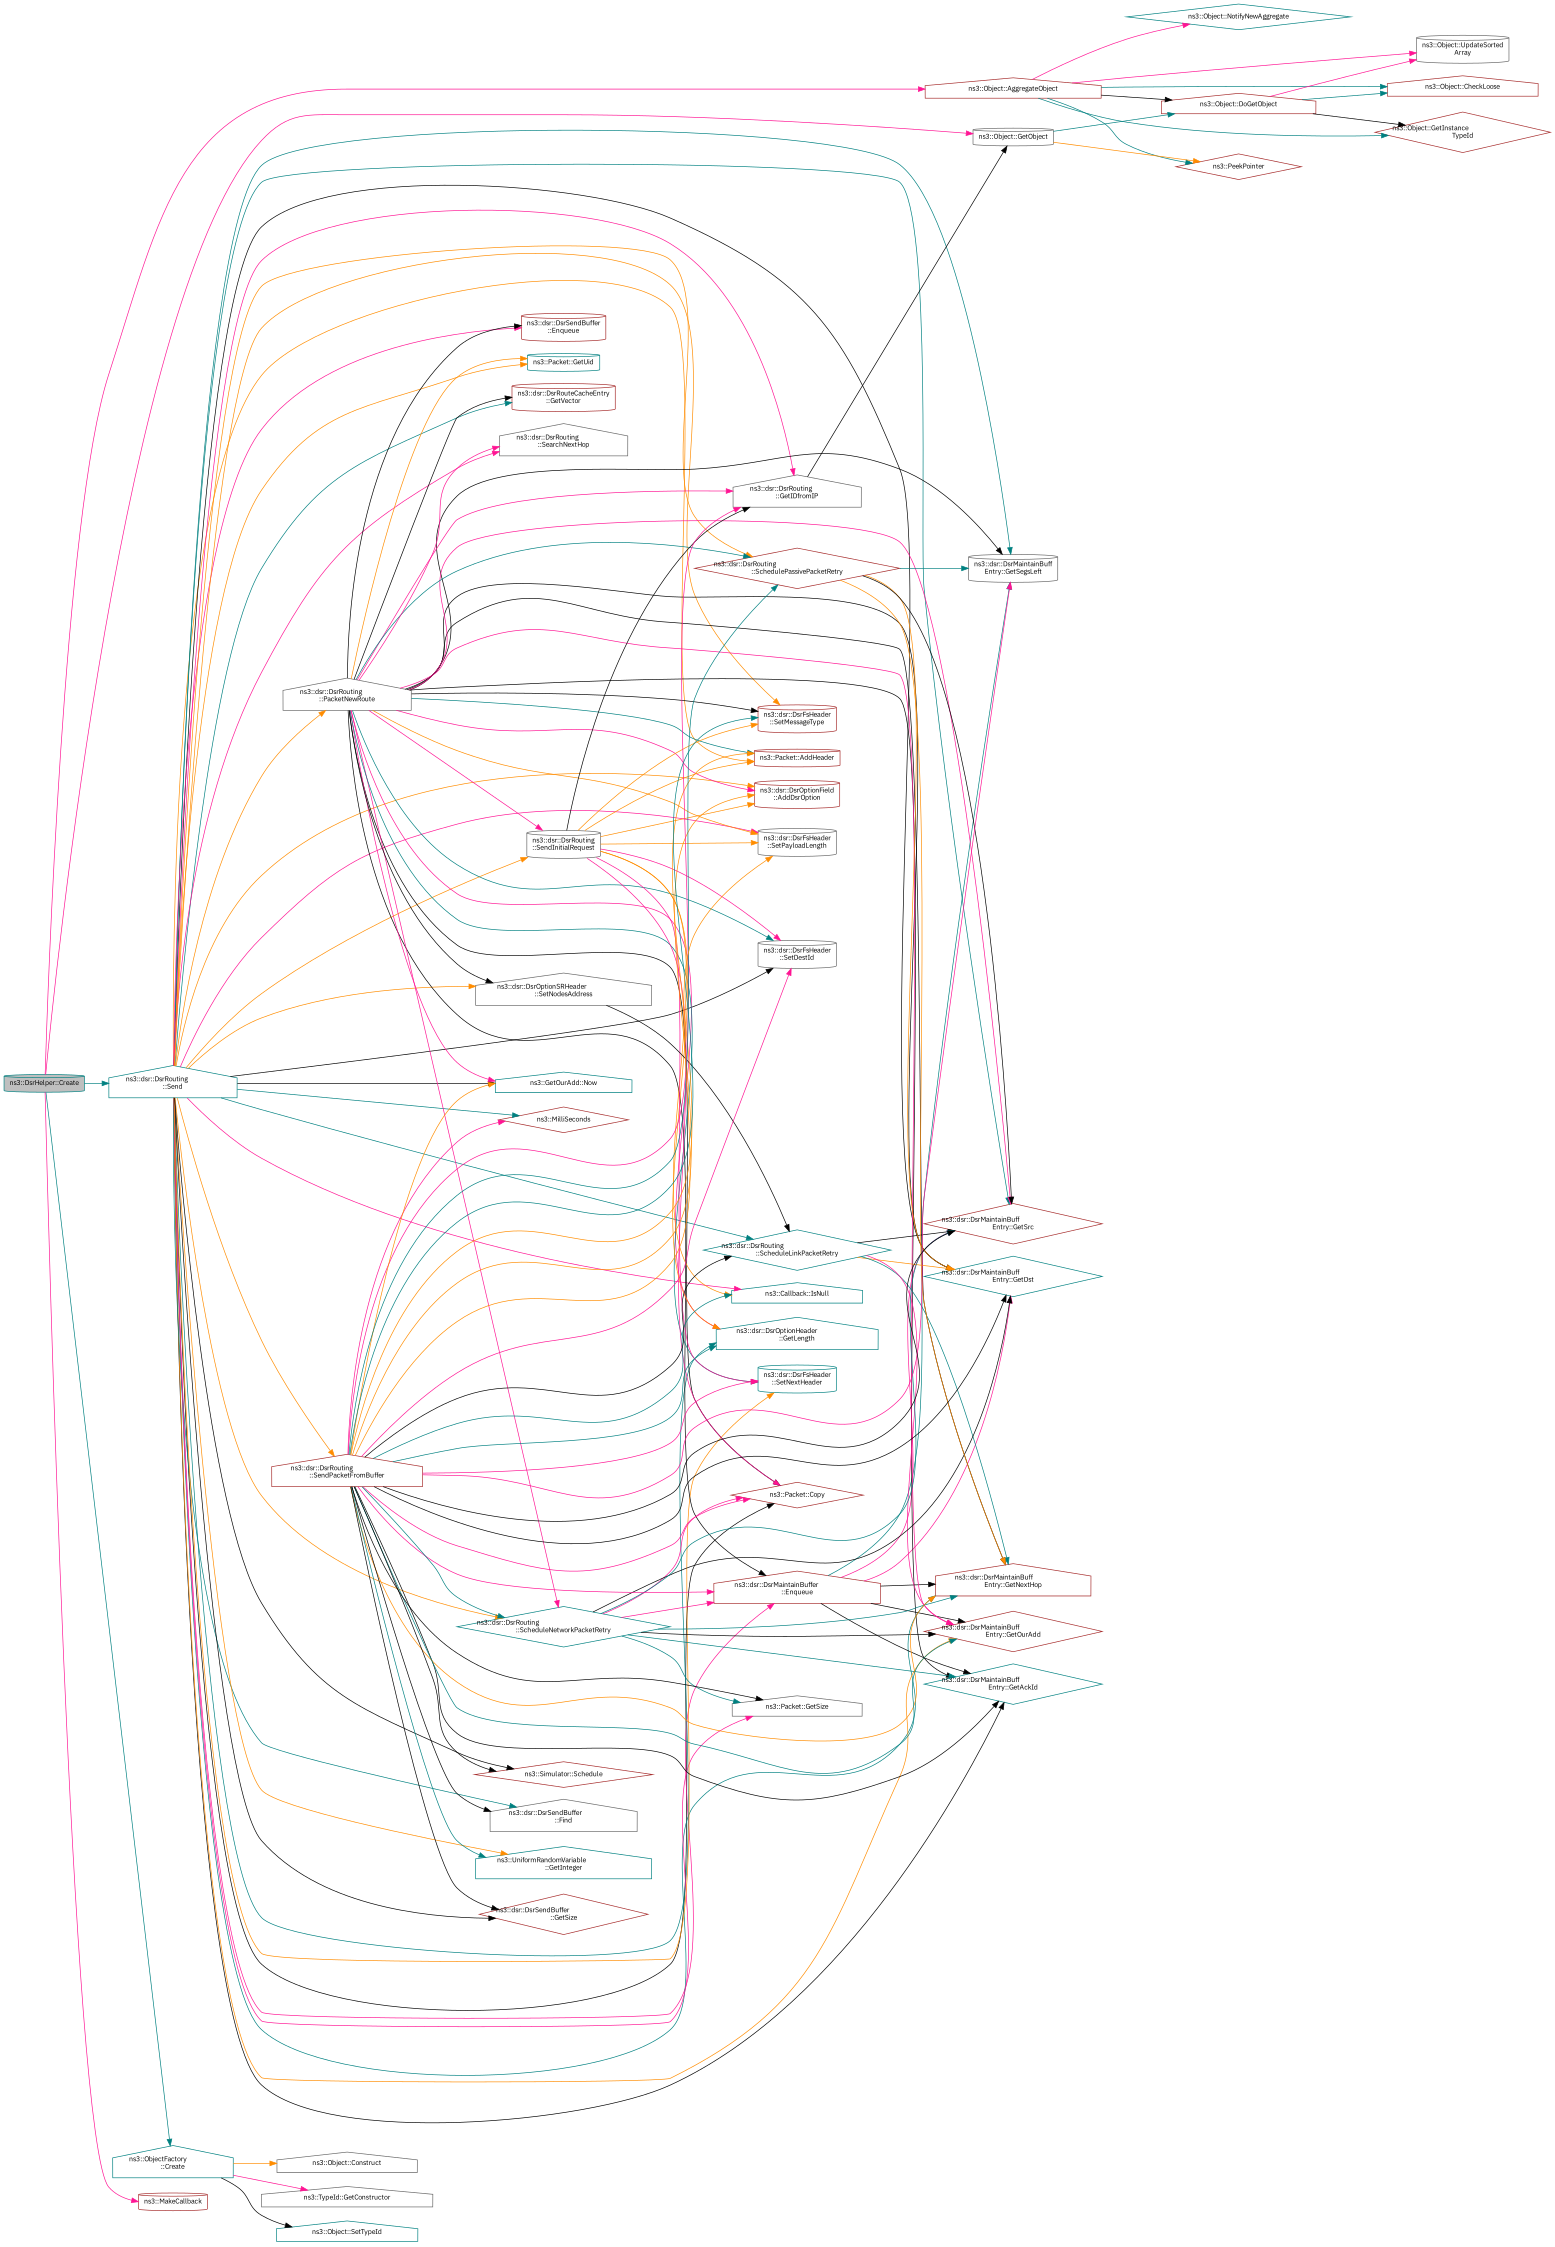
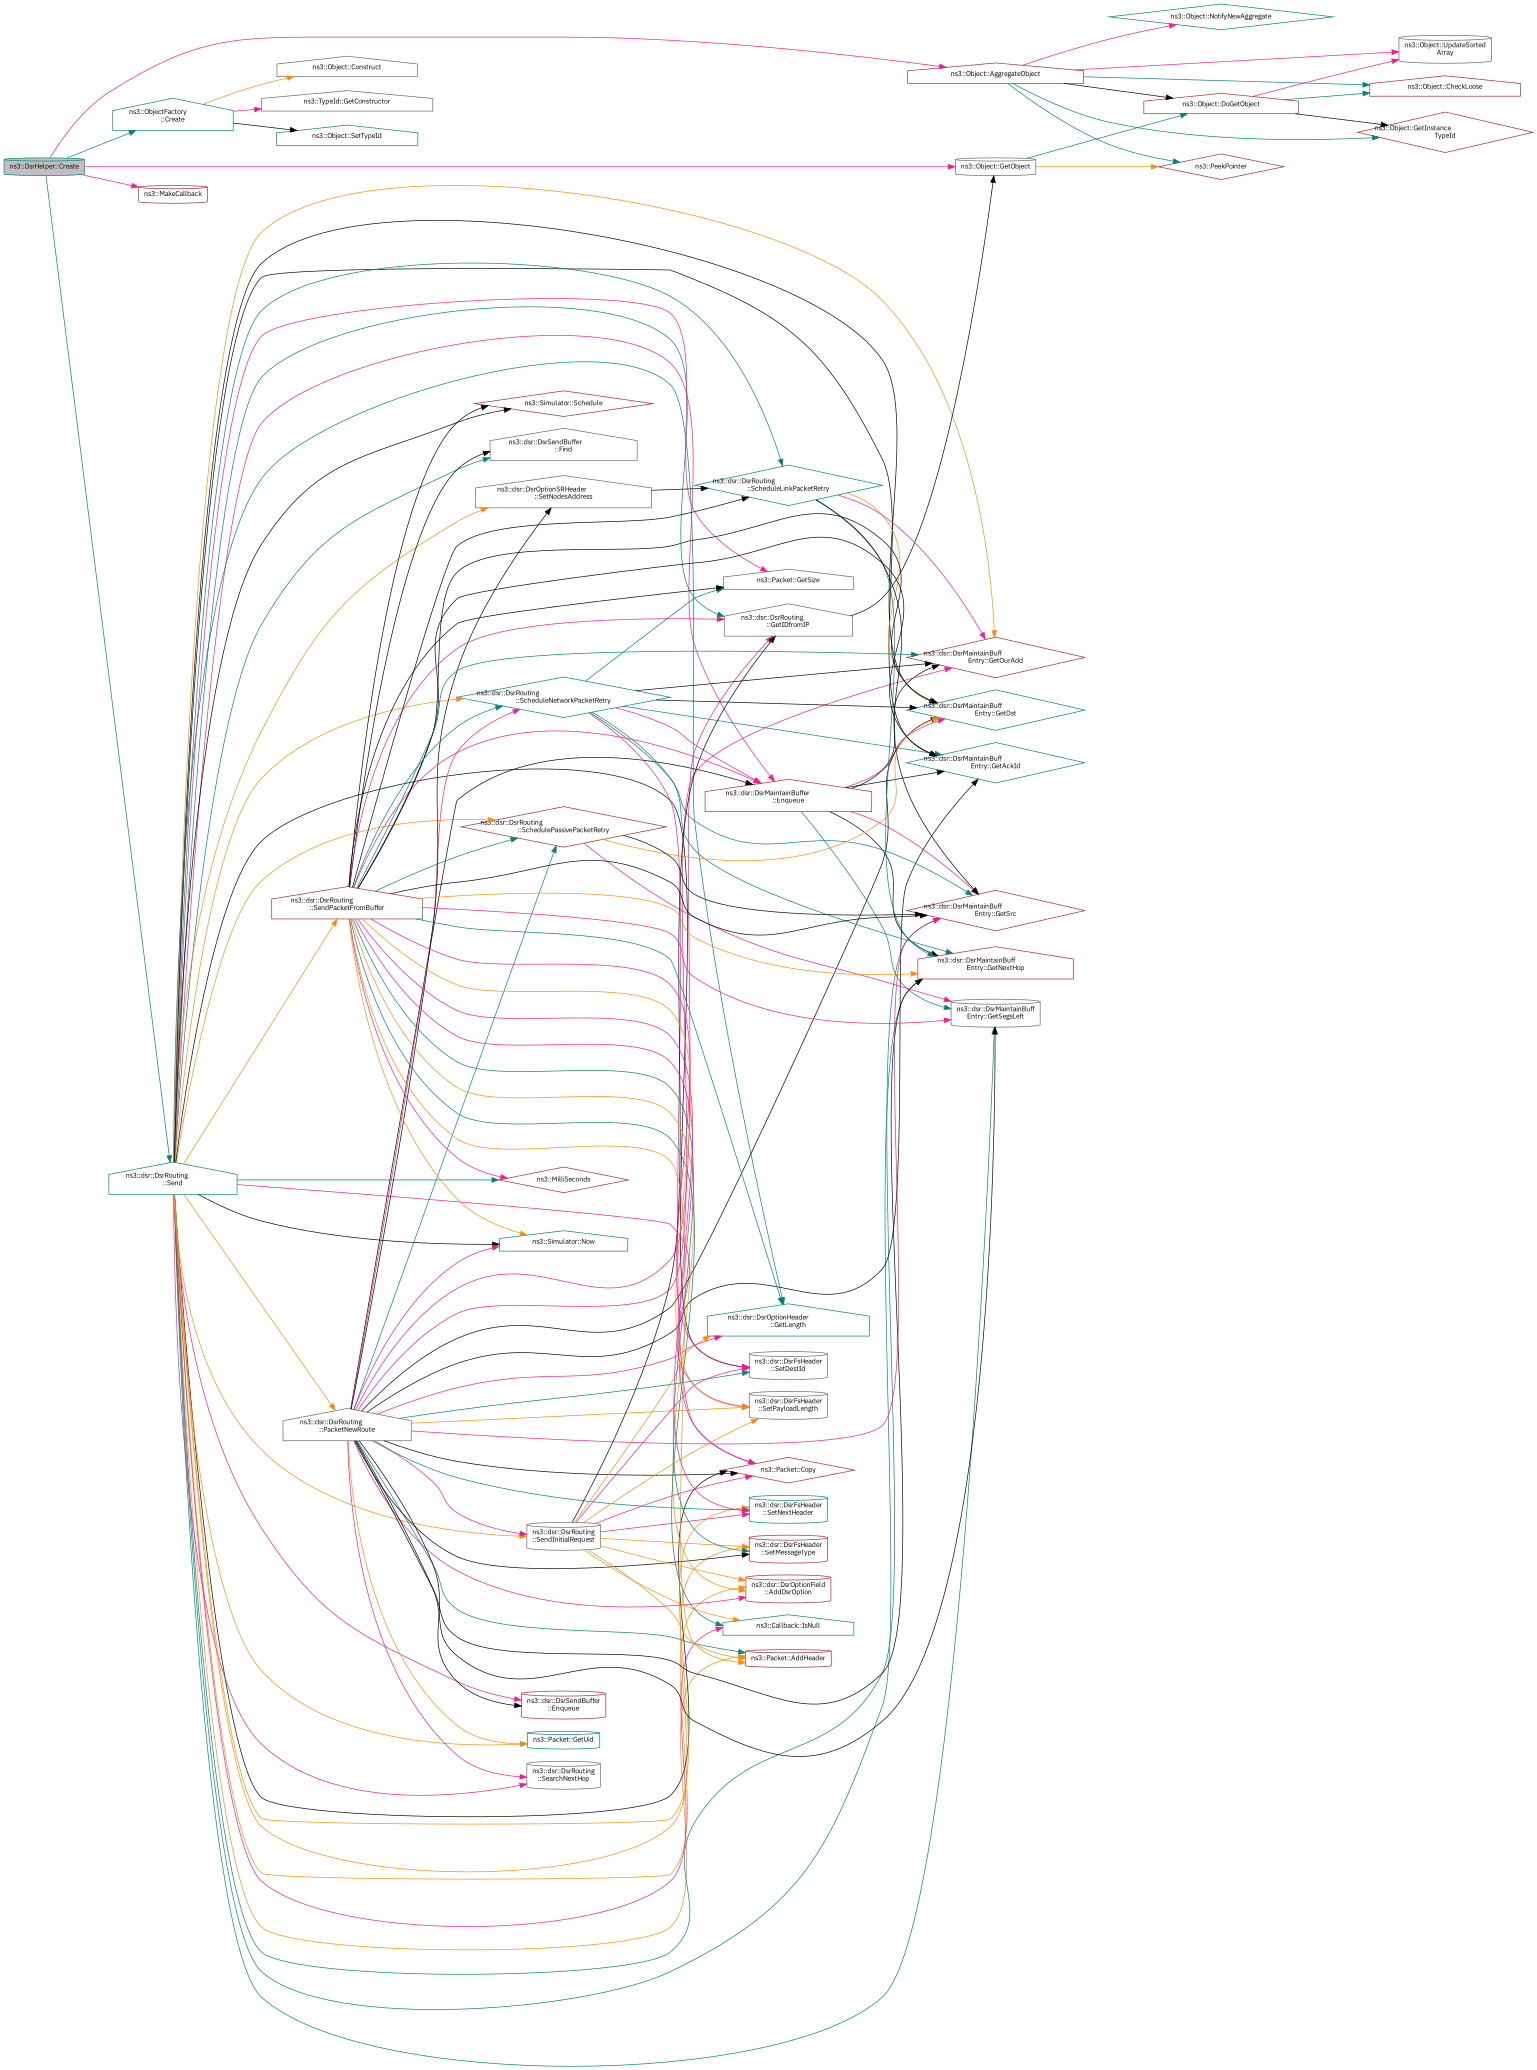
(238, 320) -> (248, 410)
(564, 398) -> none
(564, 441) -> (564, 1775)
(931, 568) -> (754, 944)
(922, 905) -> none
(564, 1083) -> (564, 1242)
(564, 1864) -> none
(564, 1914) -> none
